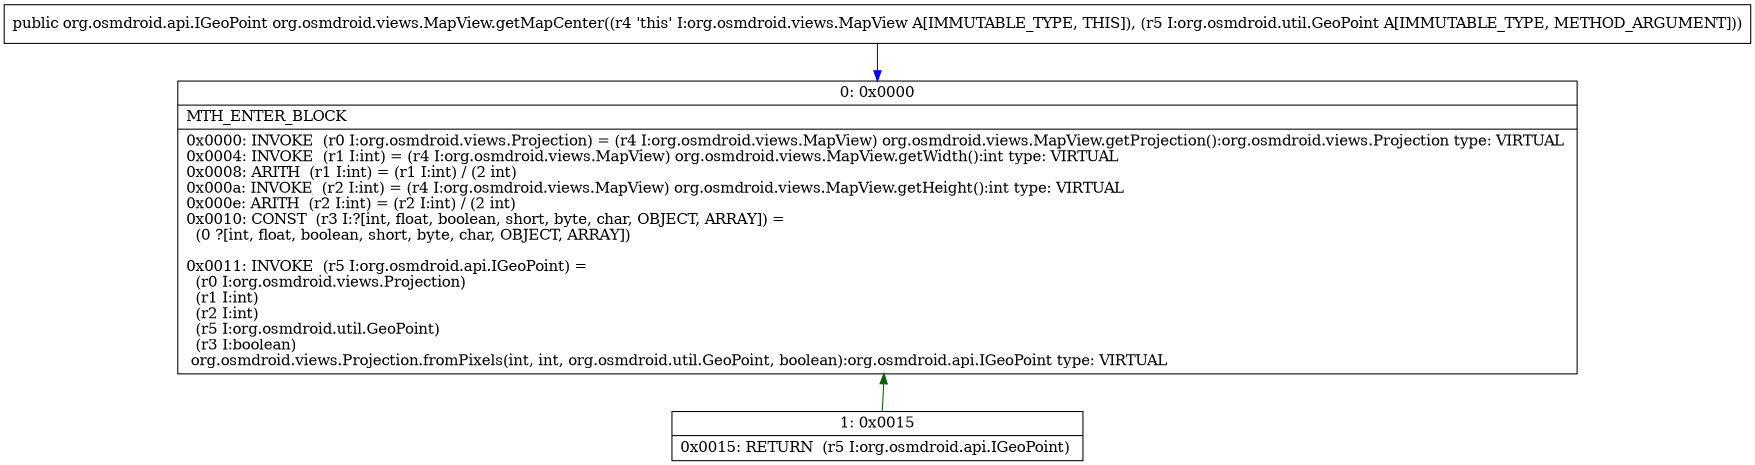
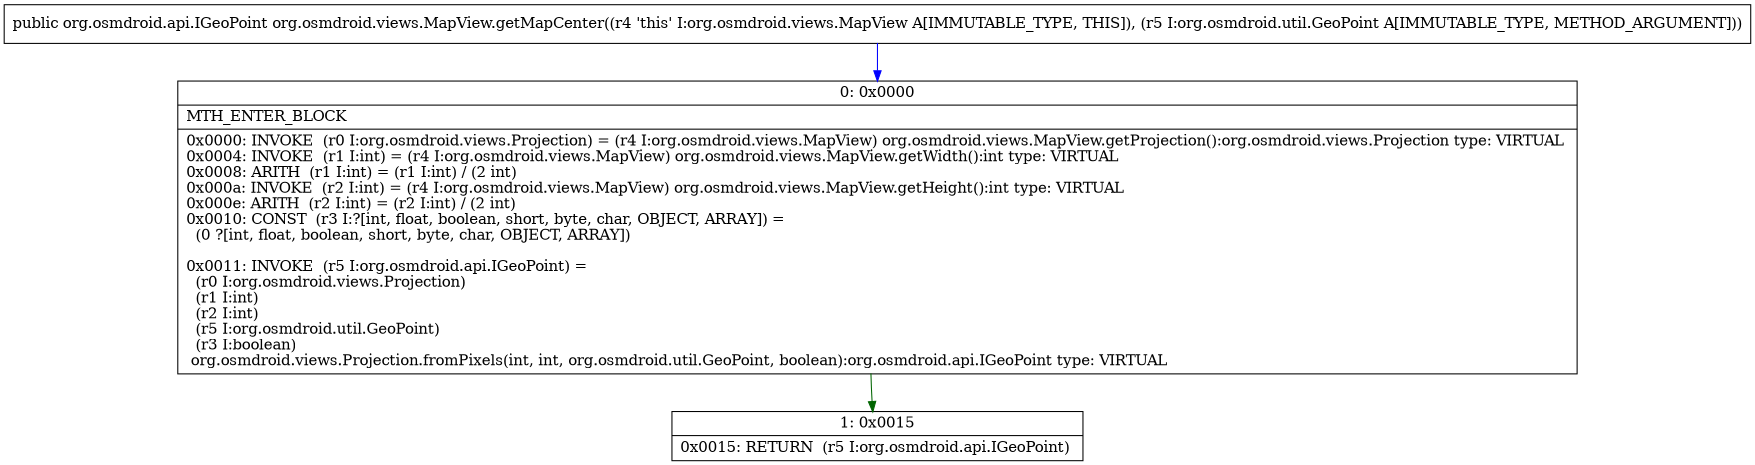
(883, 398) -> (871, 387)
